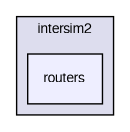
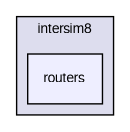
(65, 30) -> (65, 30)
